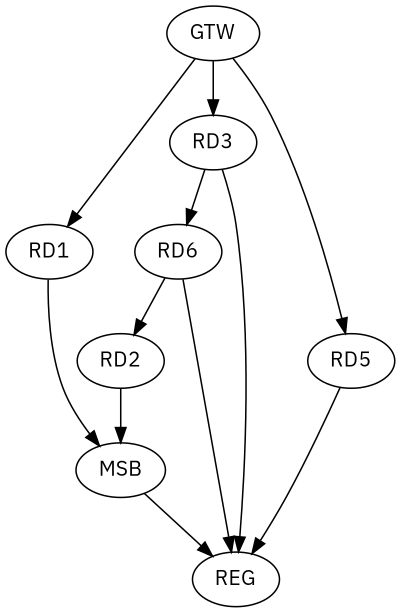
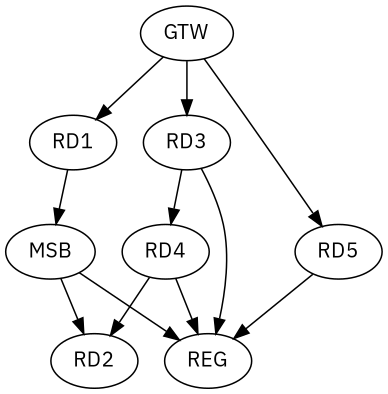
(178, 252) -> (166, 252)
(121, 408) -> (69, 299)
